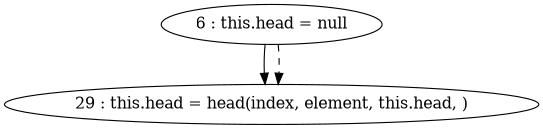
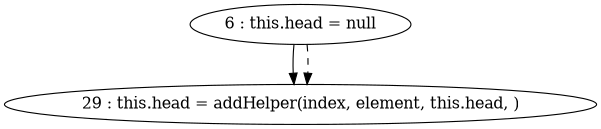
(272, 104) -> (301, 104)
